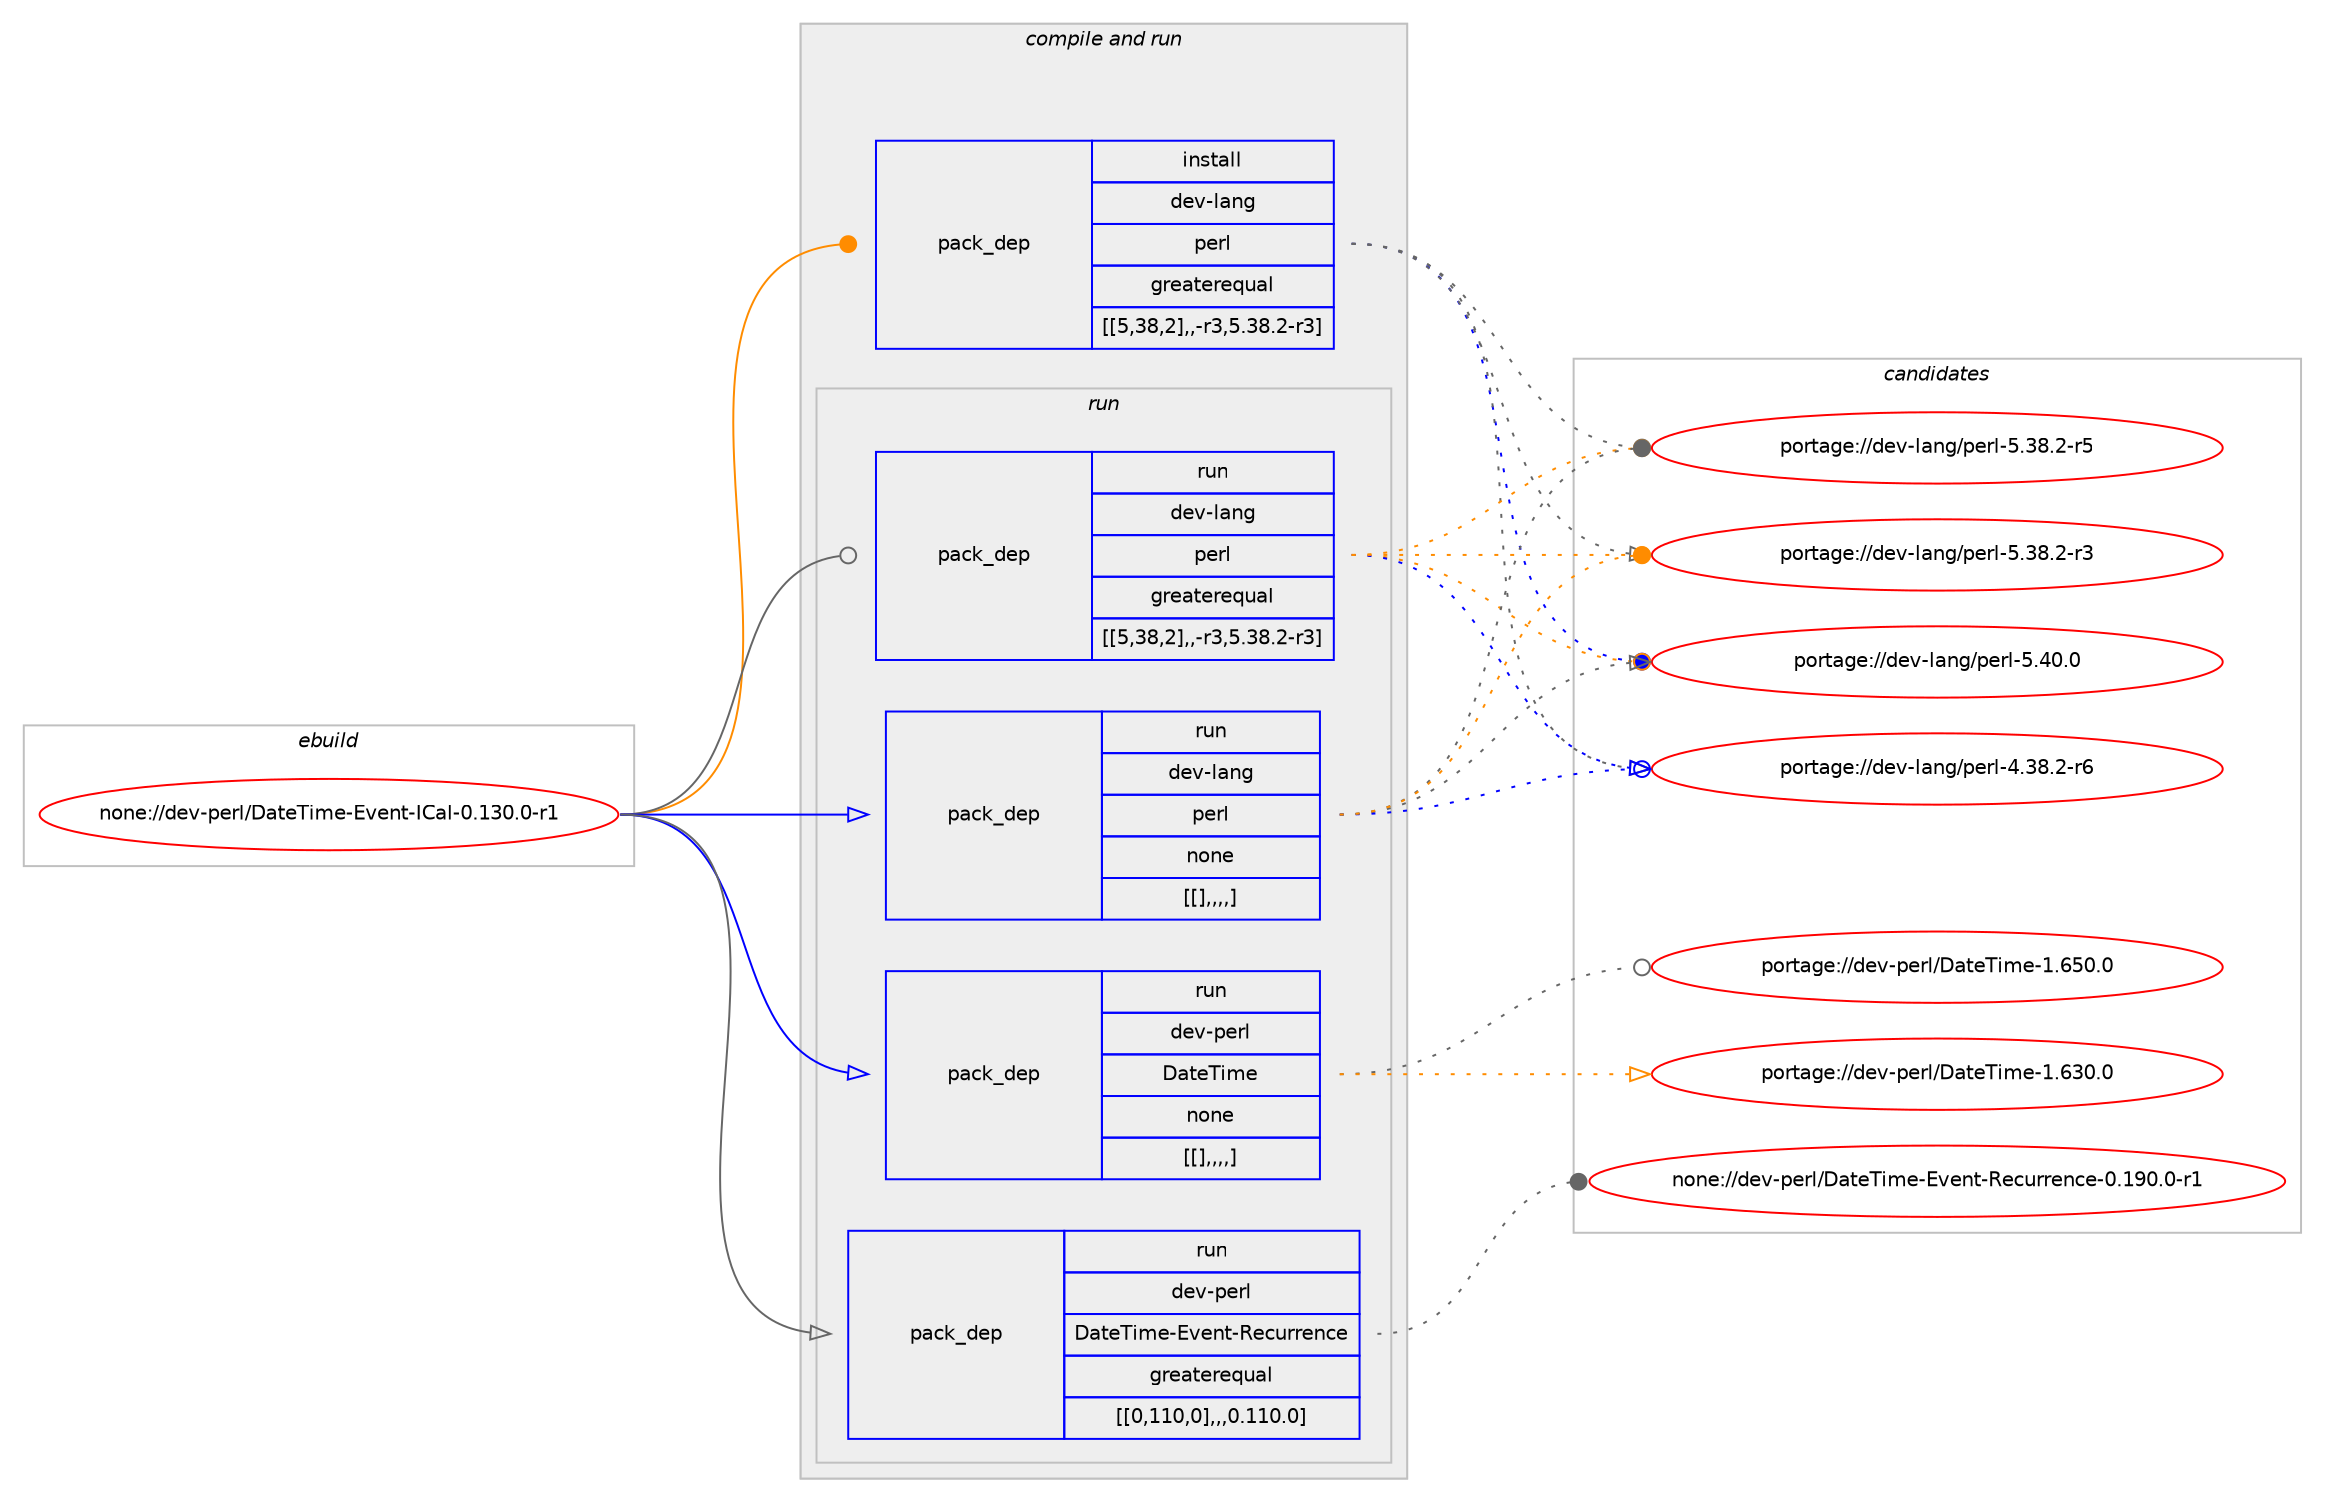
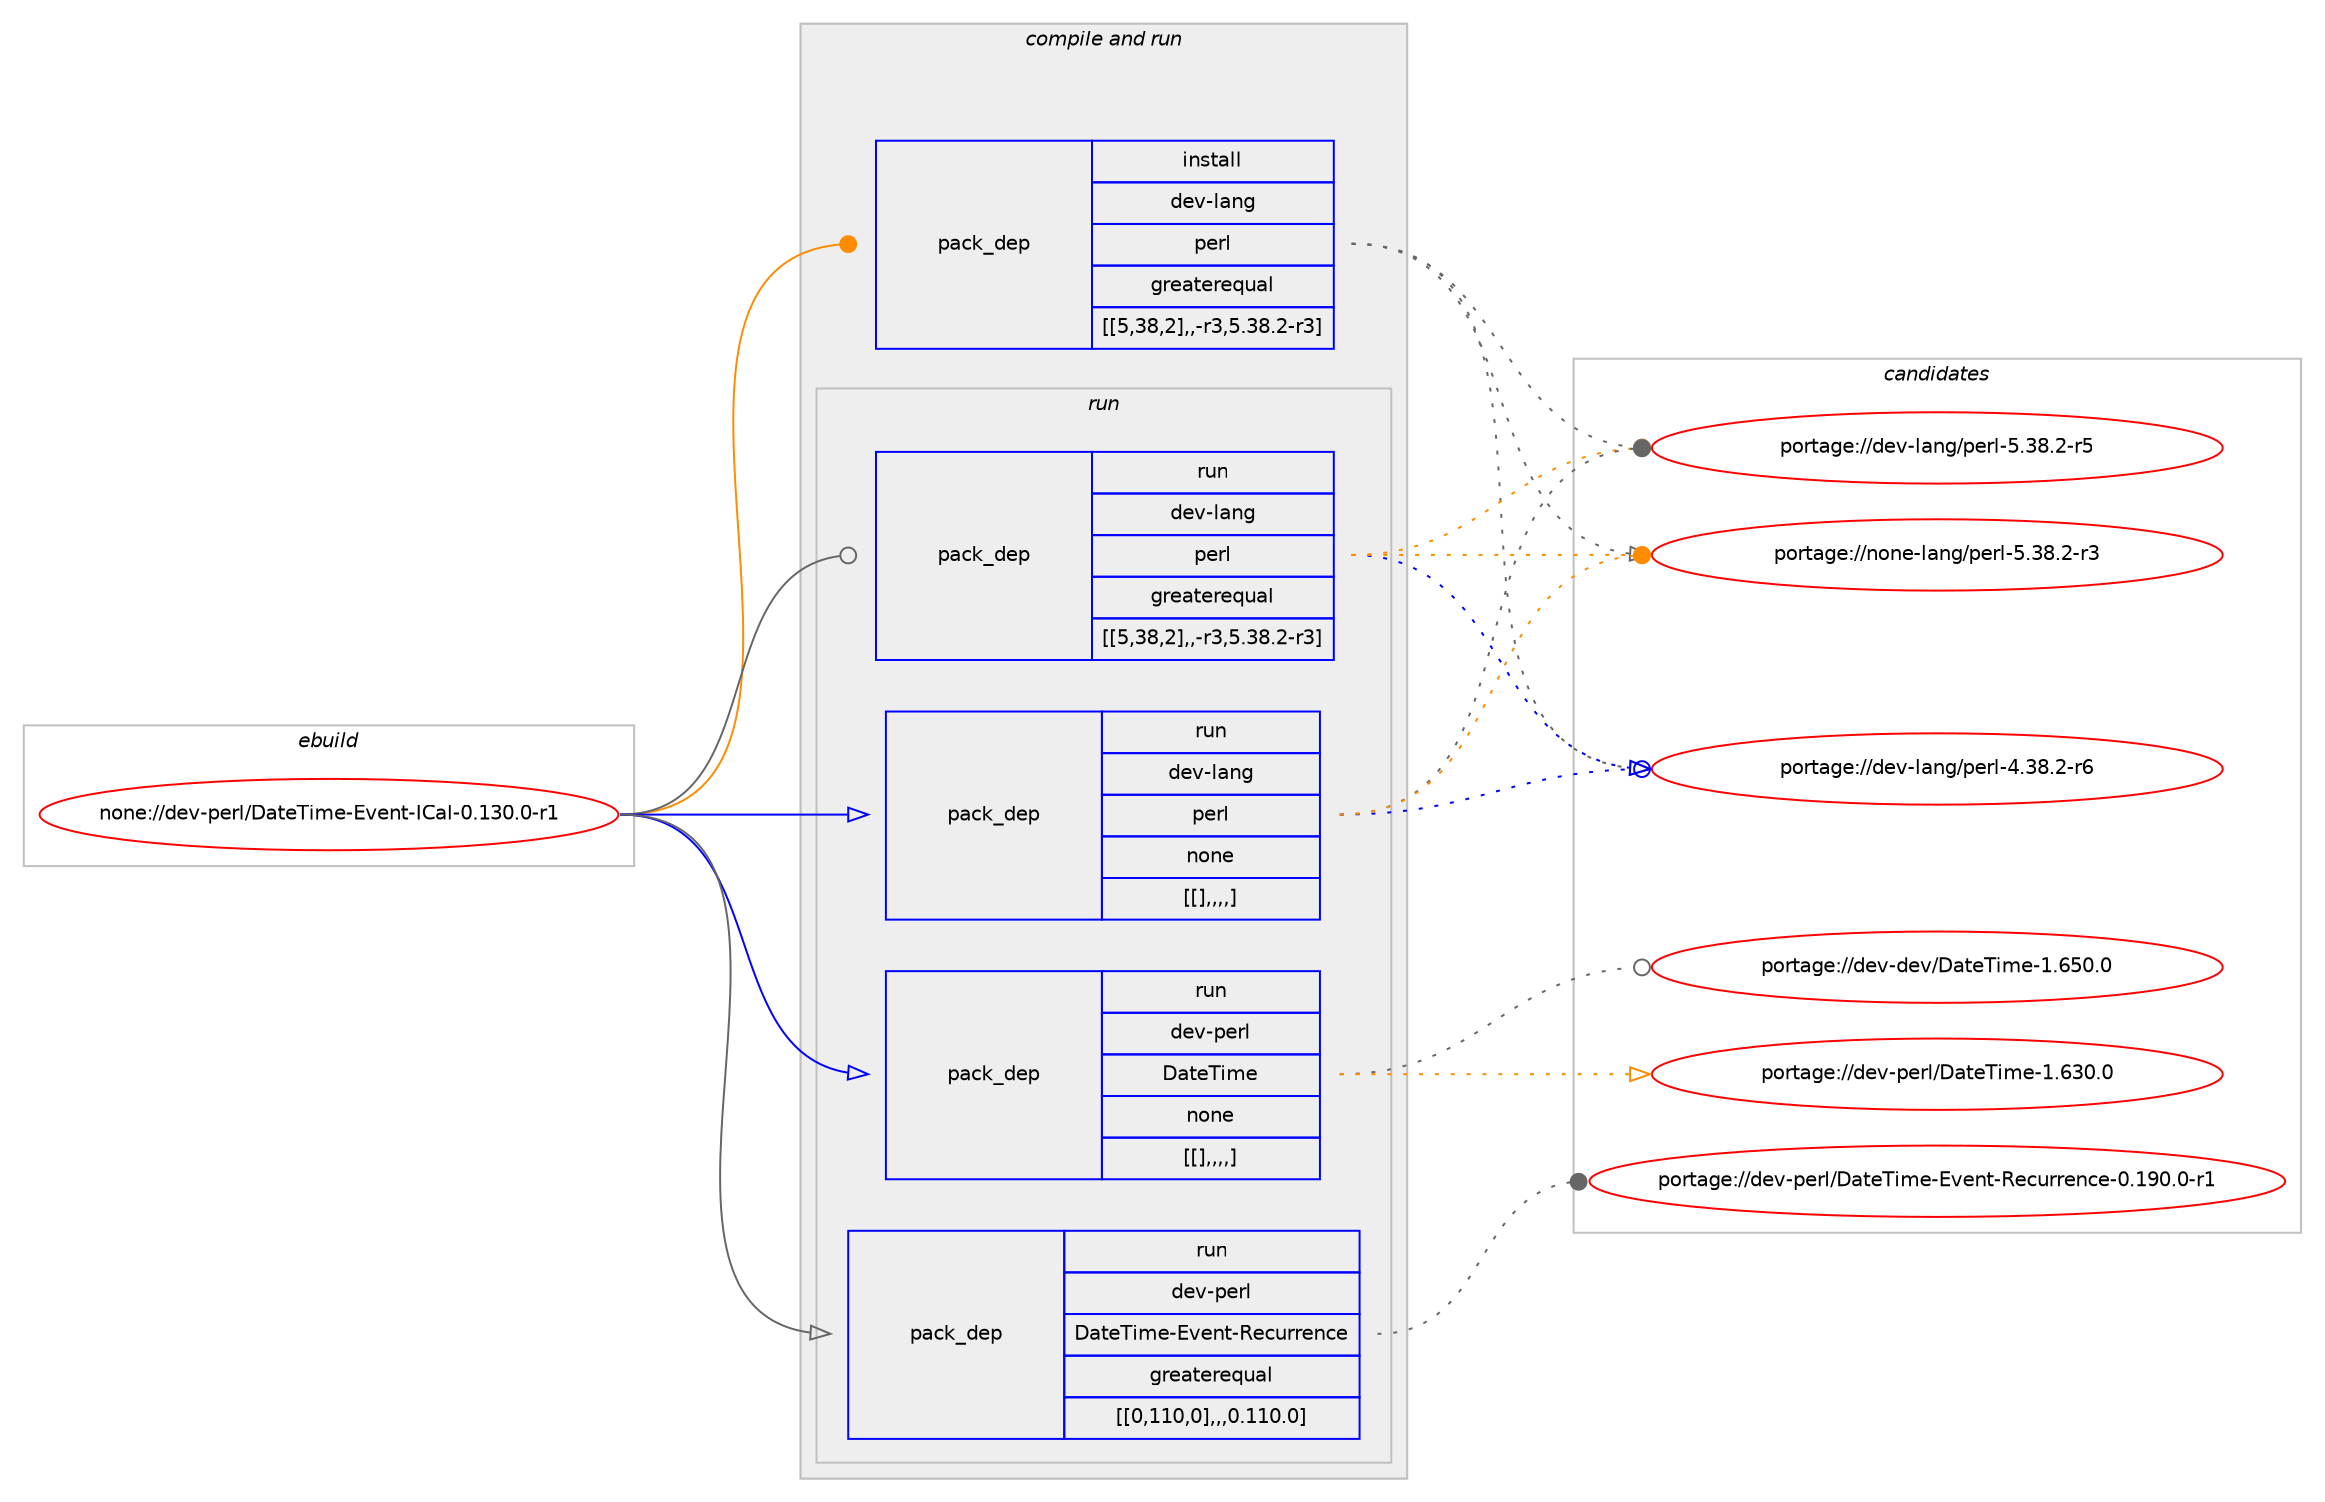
(1937, 555) -> (1937, 555)
(1937, 662) -> none
(1937, 967) -> (1937, 967)
(1937, 1181) -> (1937, 1181)
